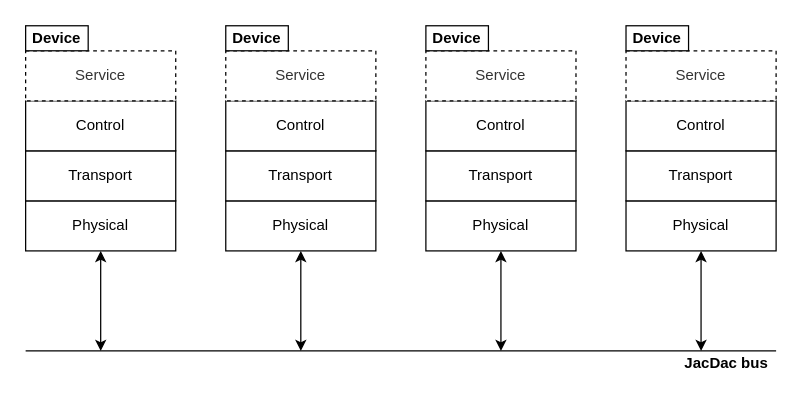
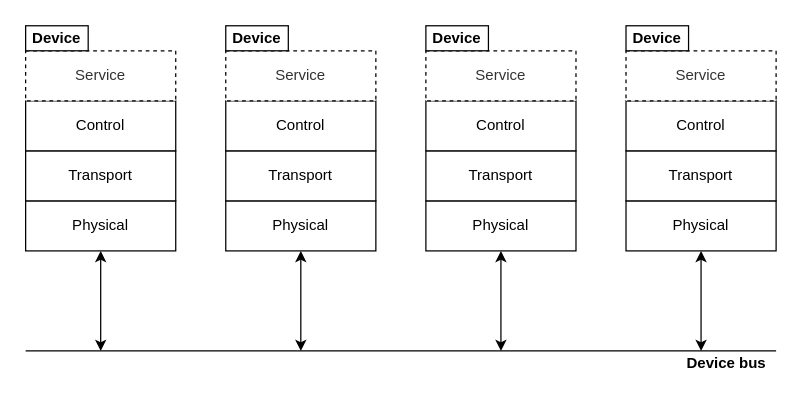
(726, 363) -> (726, 363)
